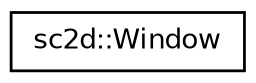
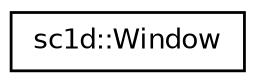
(128, 42) -> (128, 42)
